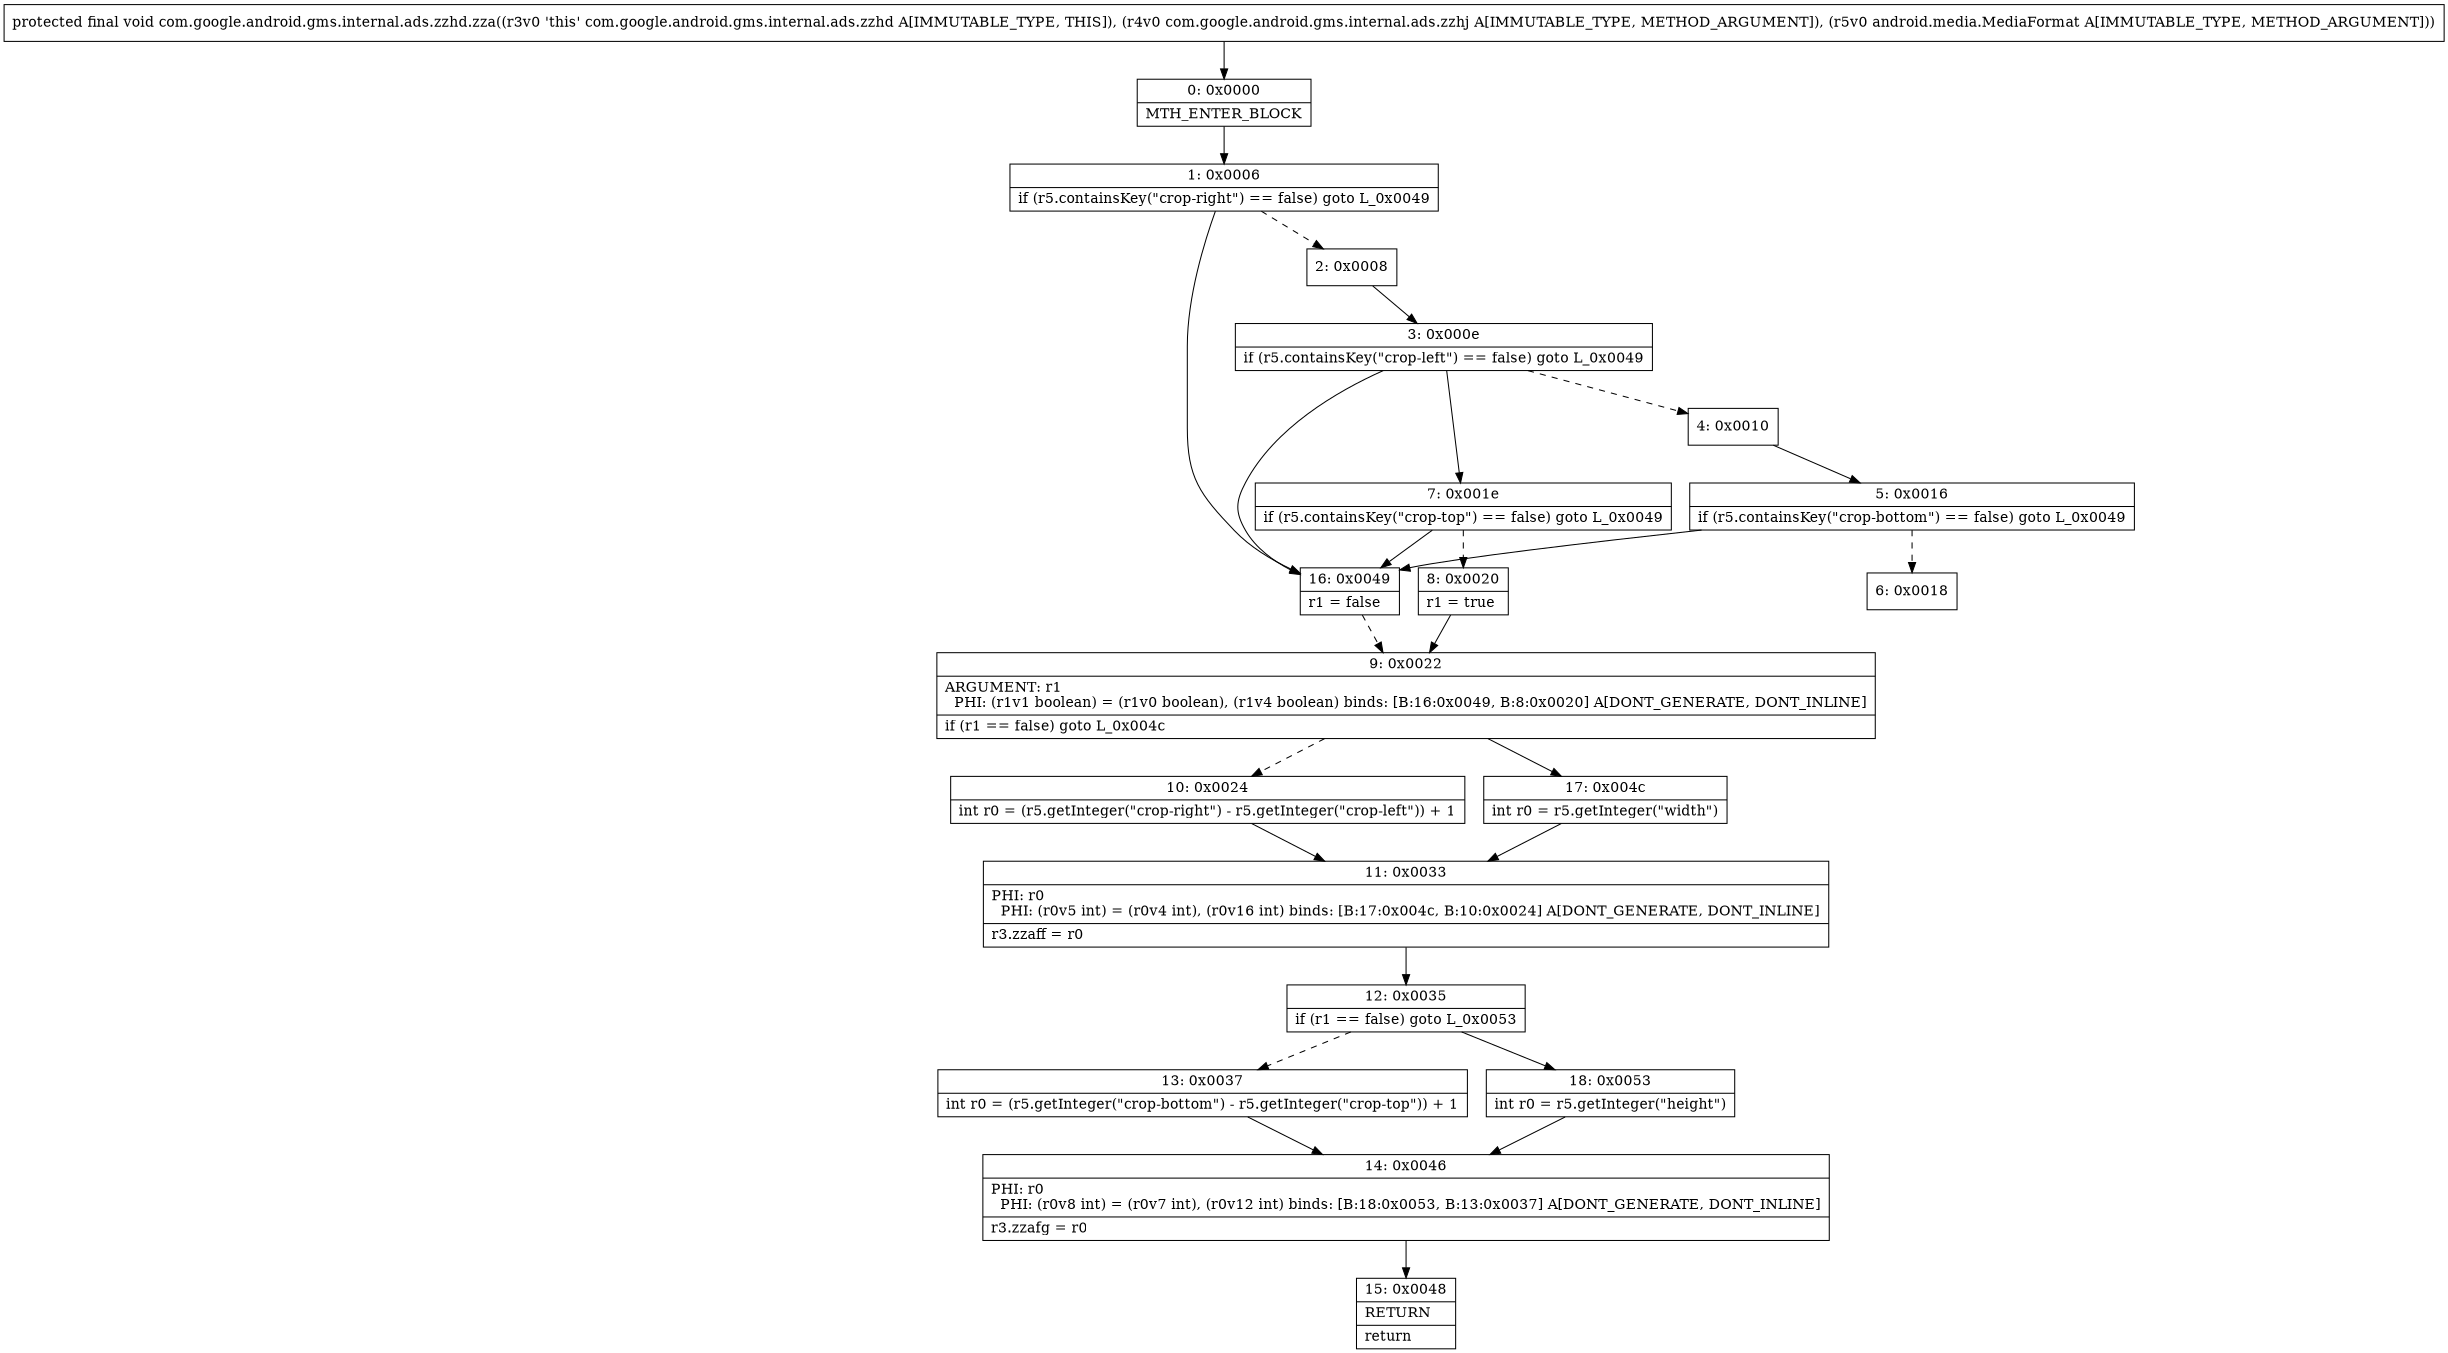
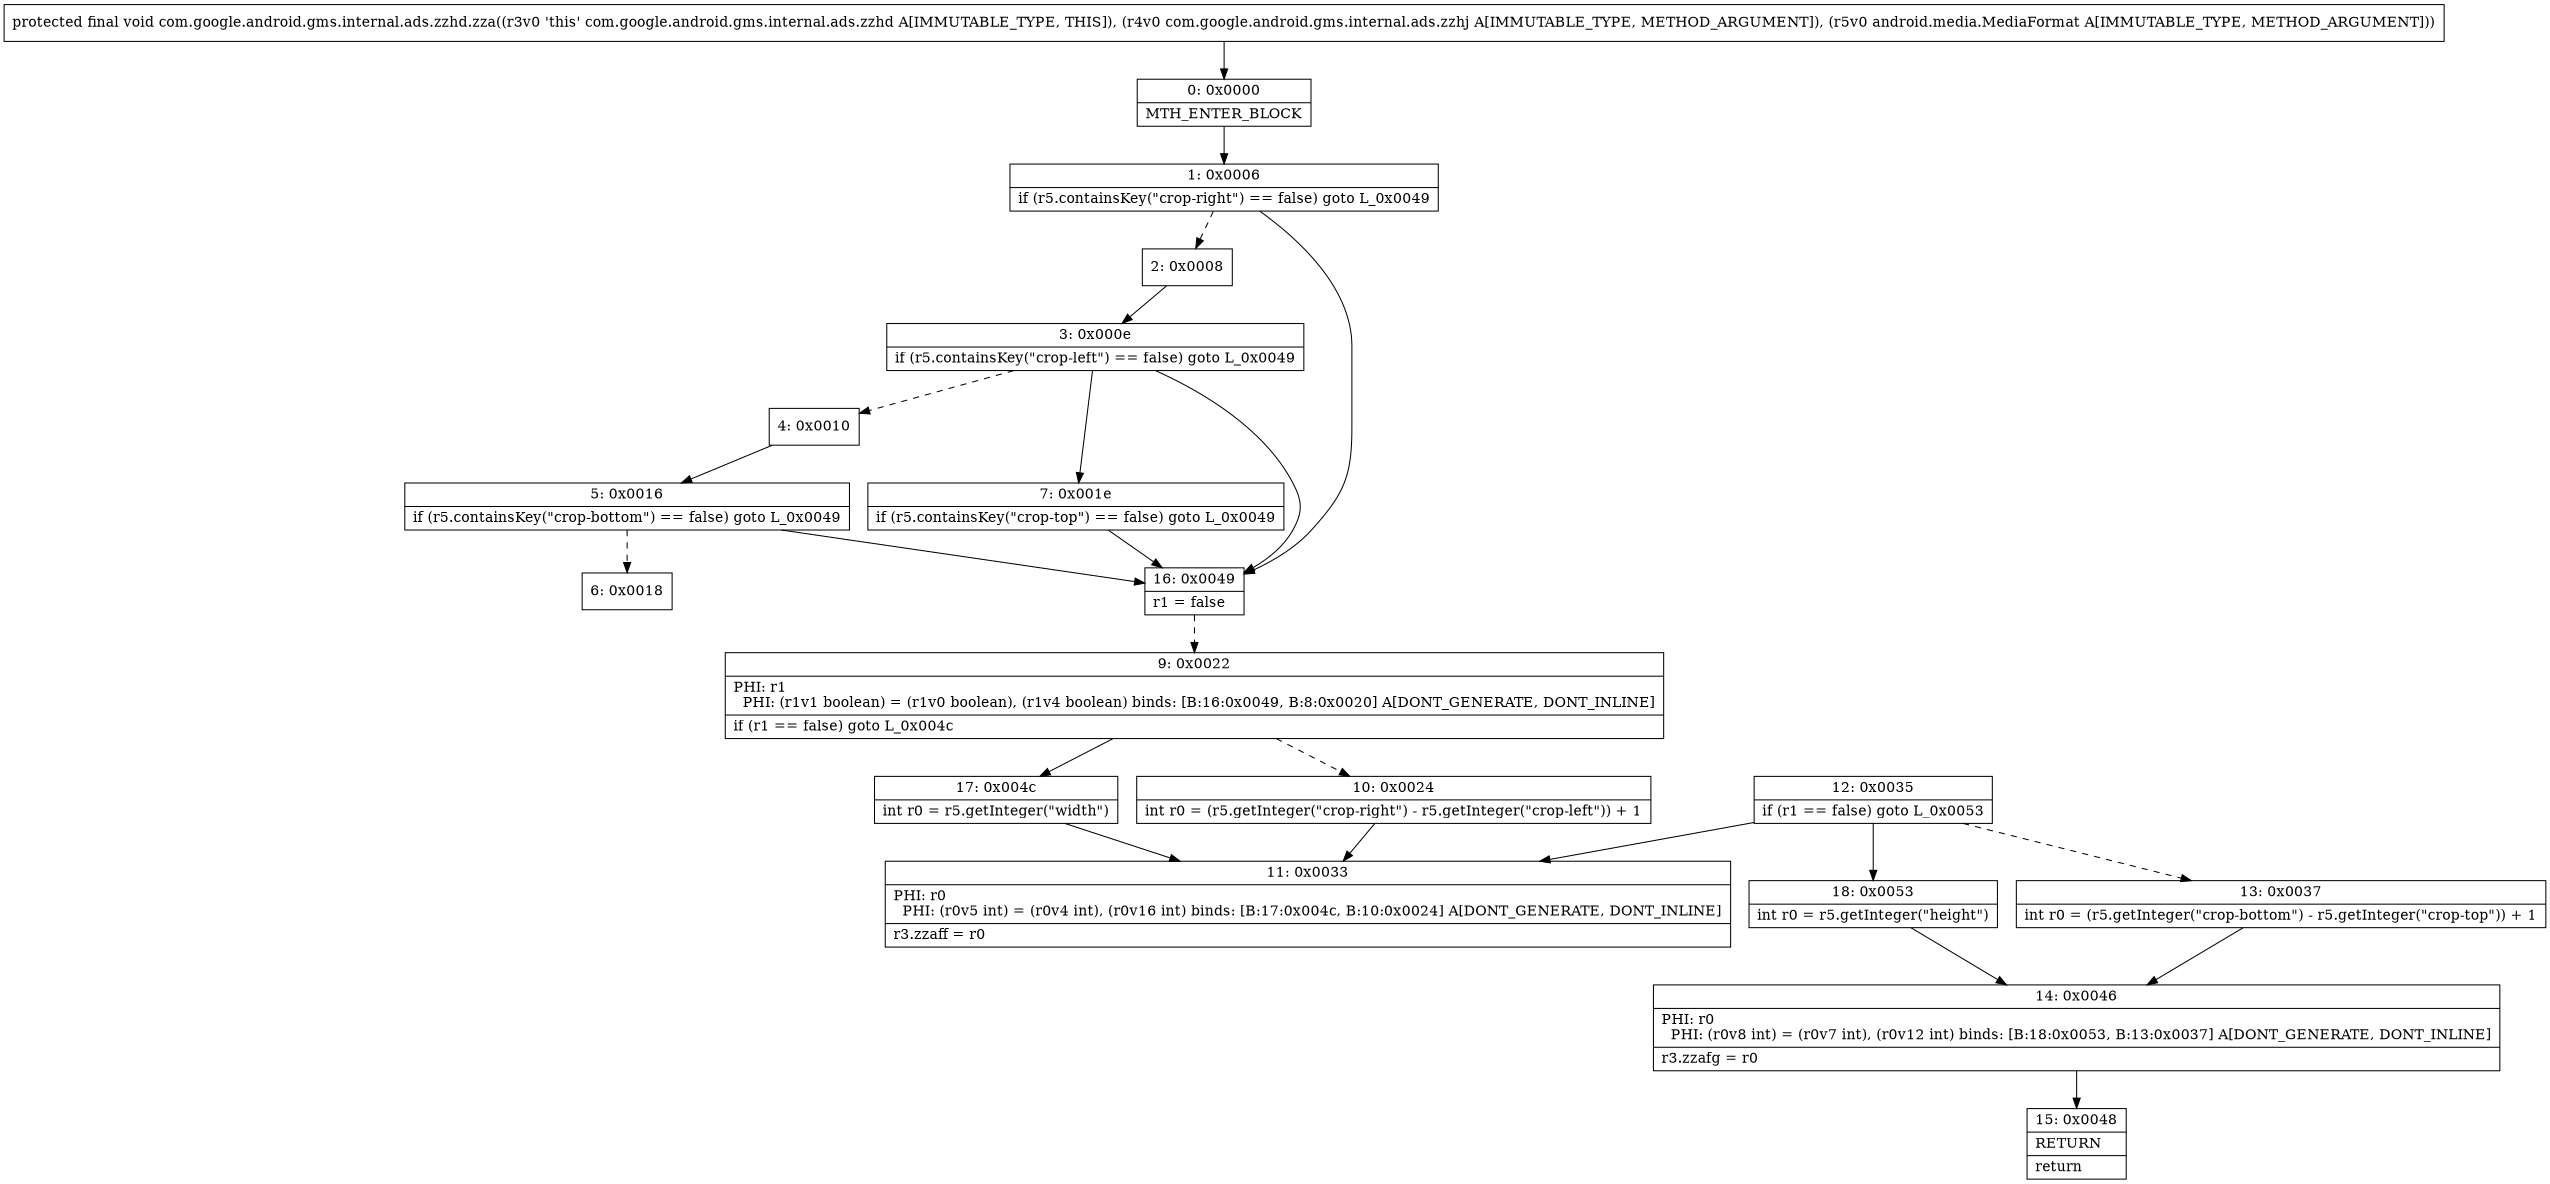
(1463, 591) -> none
(1006, 687) -> (763, 687)
(1406, 961) -> (1652, 841)
